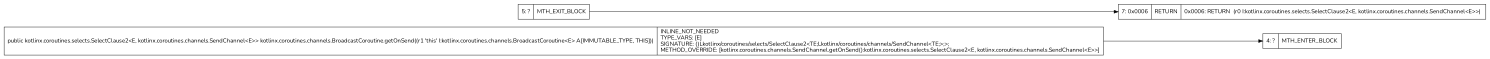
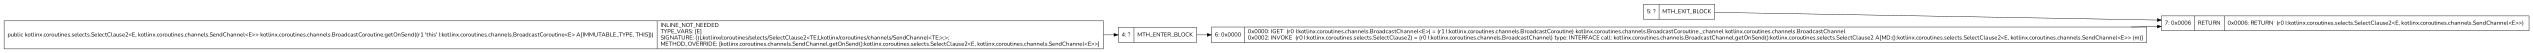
none -> (1679, 35)
